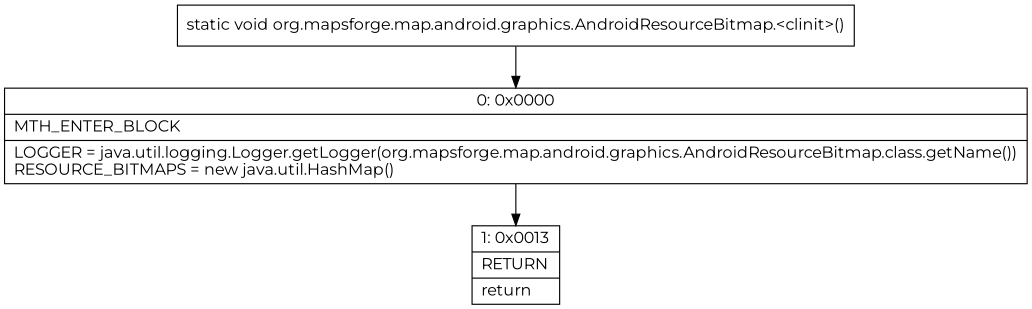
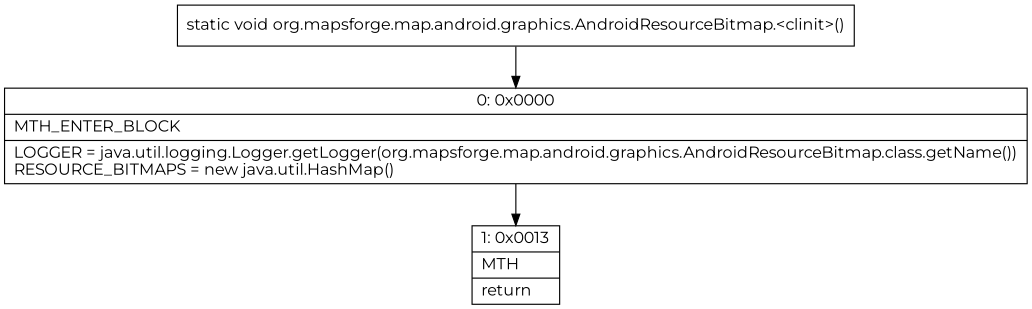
(515, 264) -> (501, 264)
